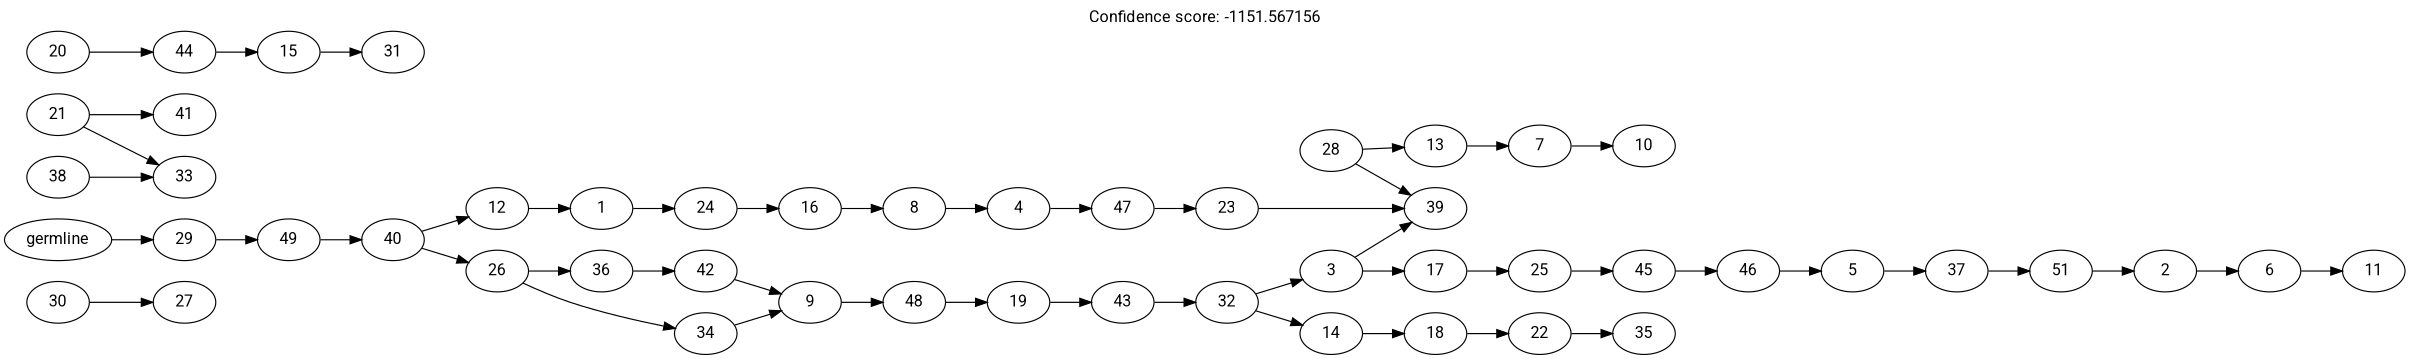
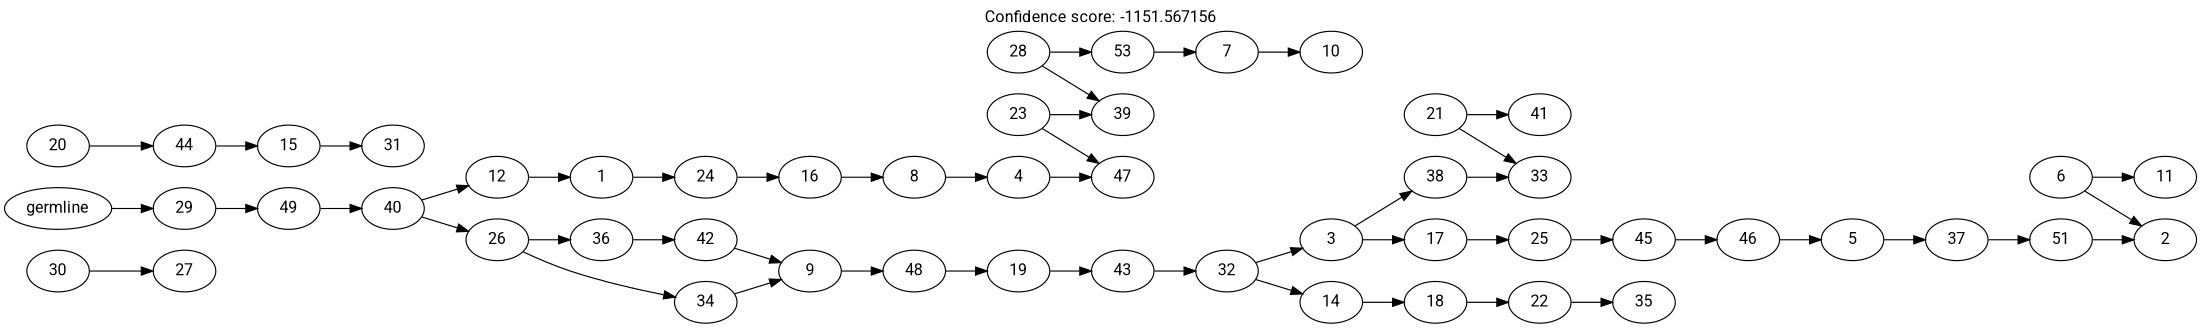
(1436, 146) -> (1123, 52)
(1169, 209) -> (1066, 143)
(1378, 243) -> (1378, 212)
(2212, 271) -> (2108, 205)
